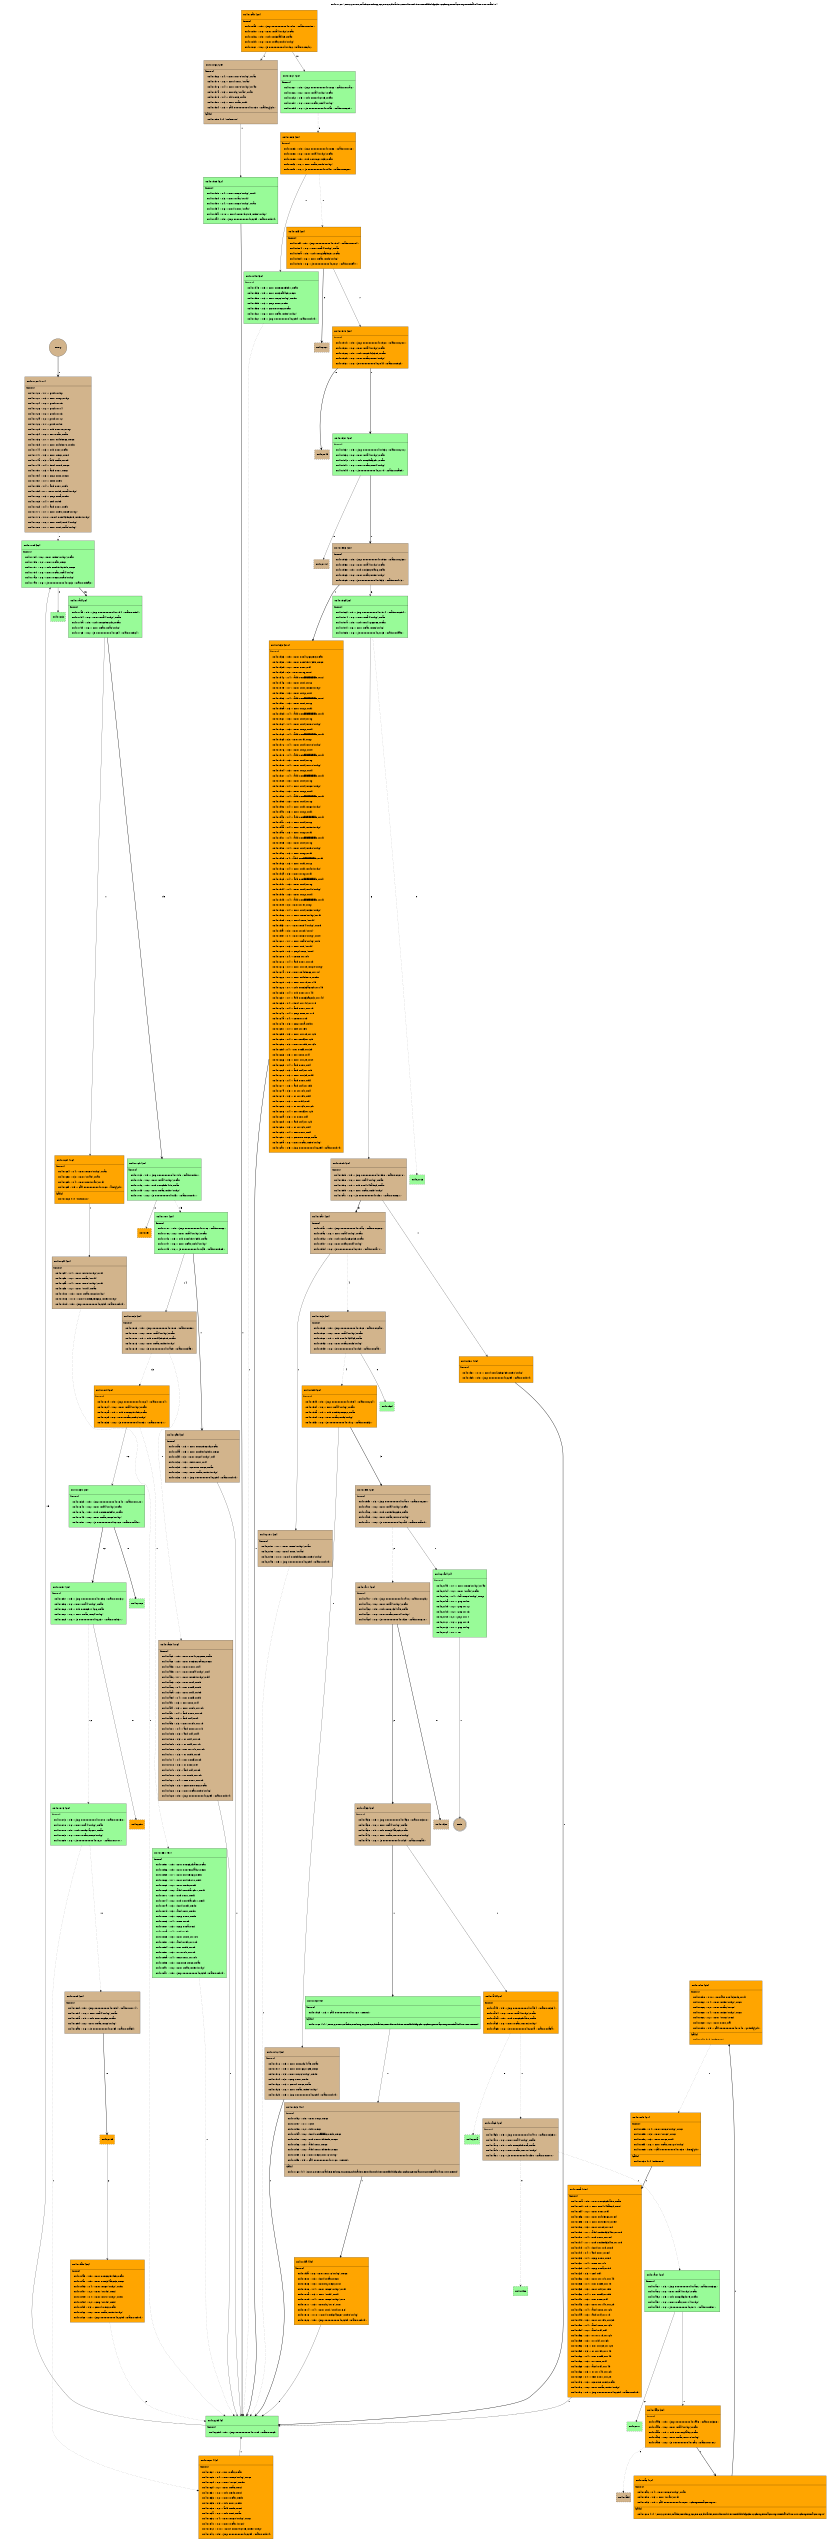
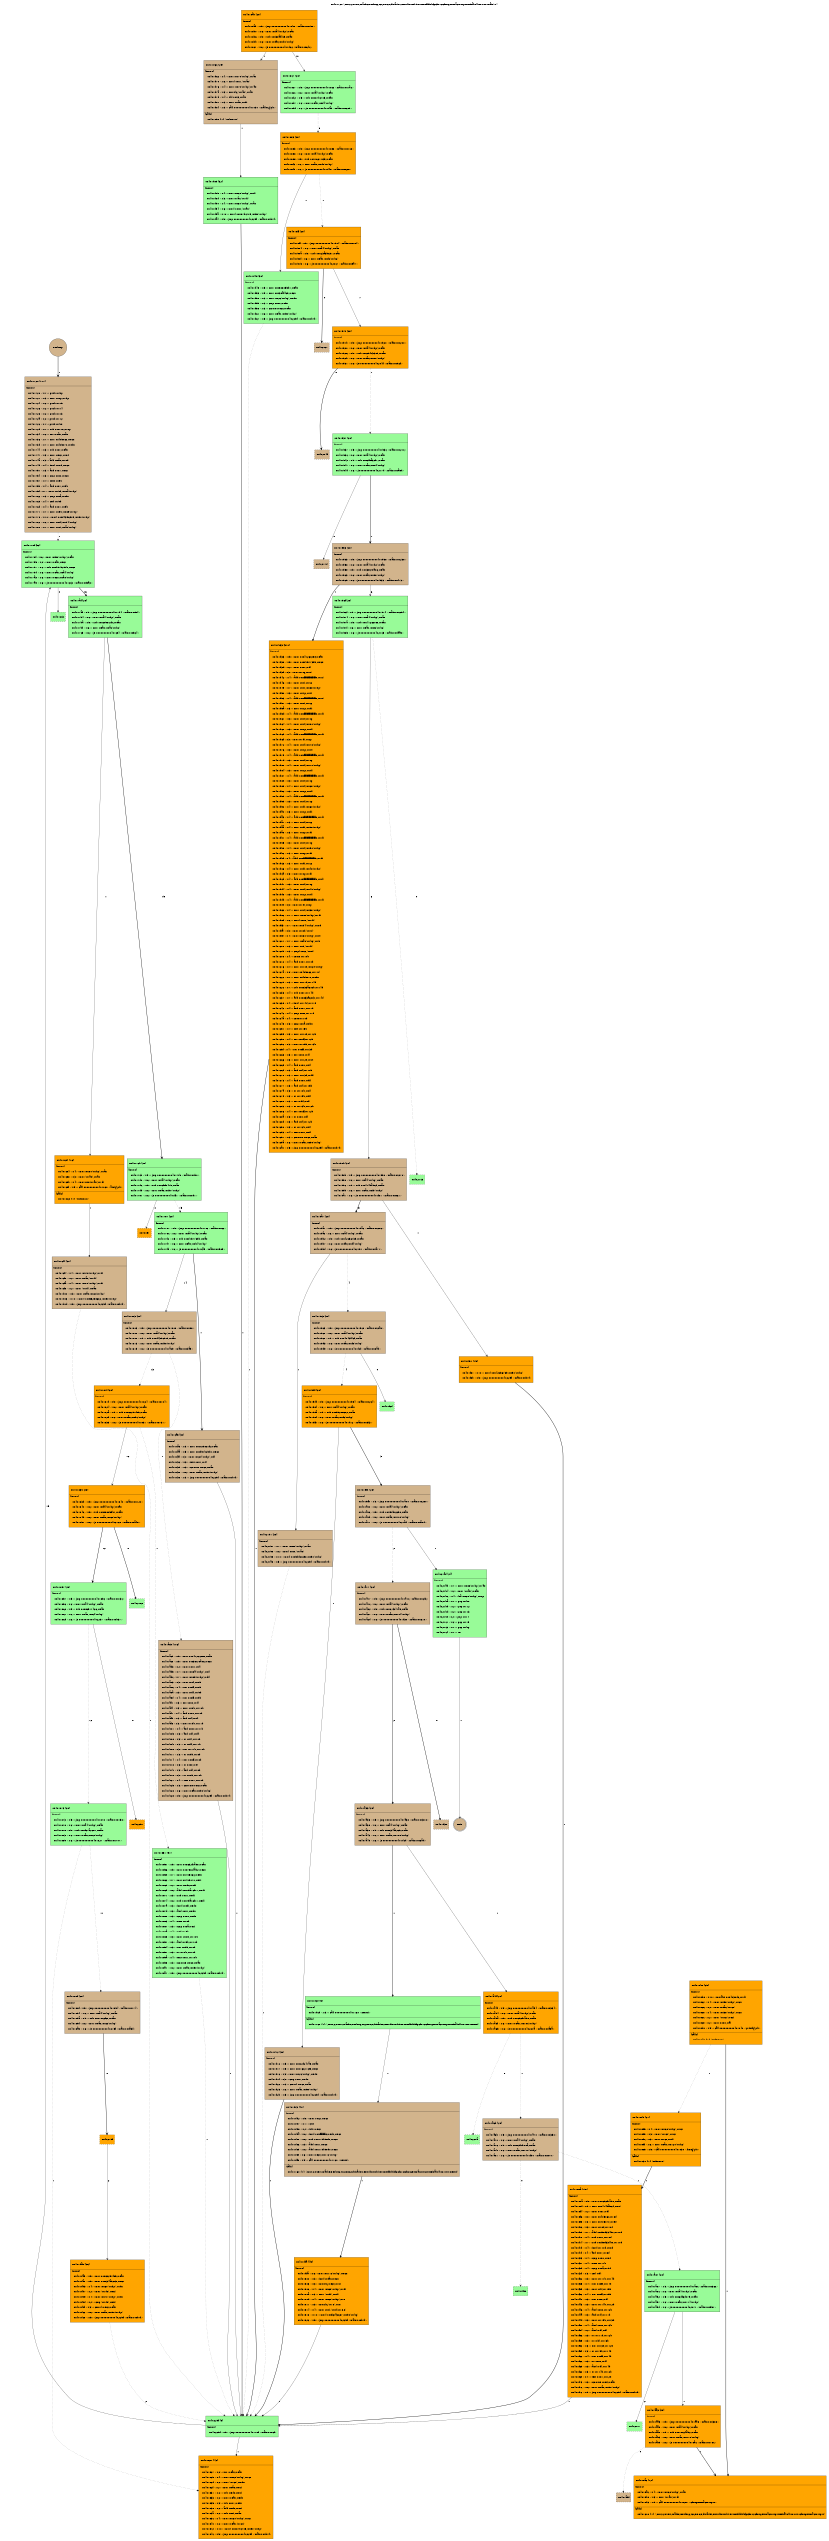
(58, 347) -> (58, 347)
(370, 400) -> (370, 400)
(107, 1506) -> (107, 1506)
(734, 2261) -> (726, 2259)
(240, 2447) -> (238, 2445)
